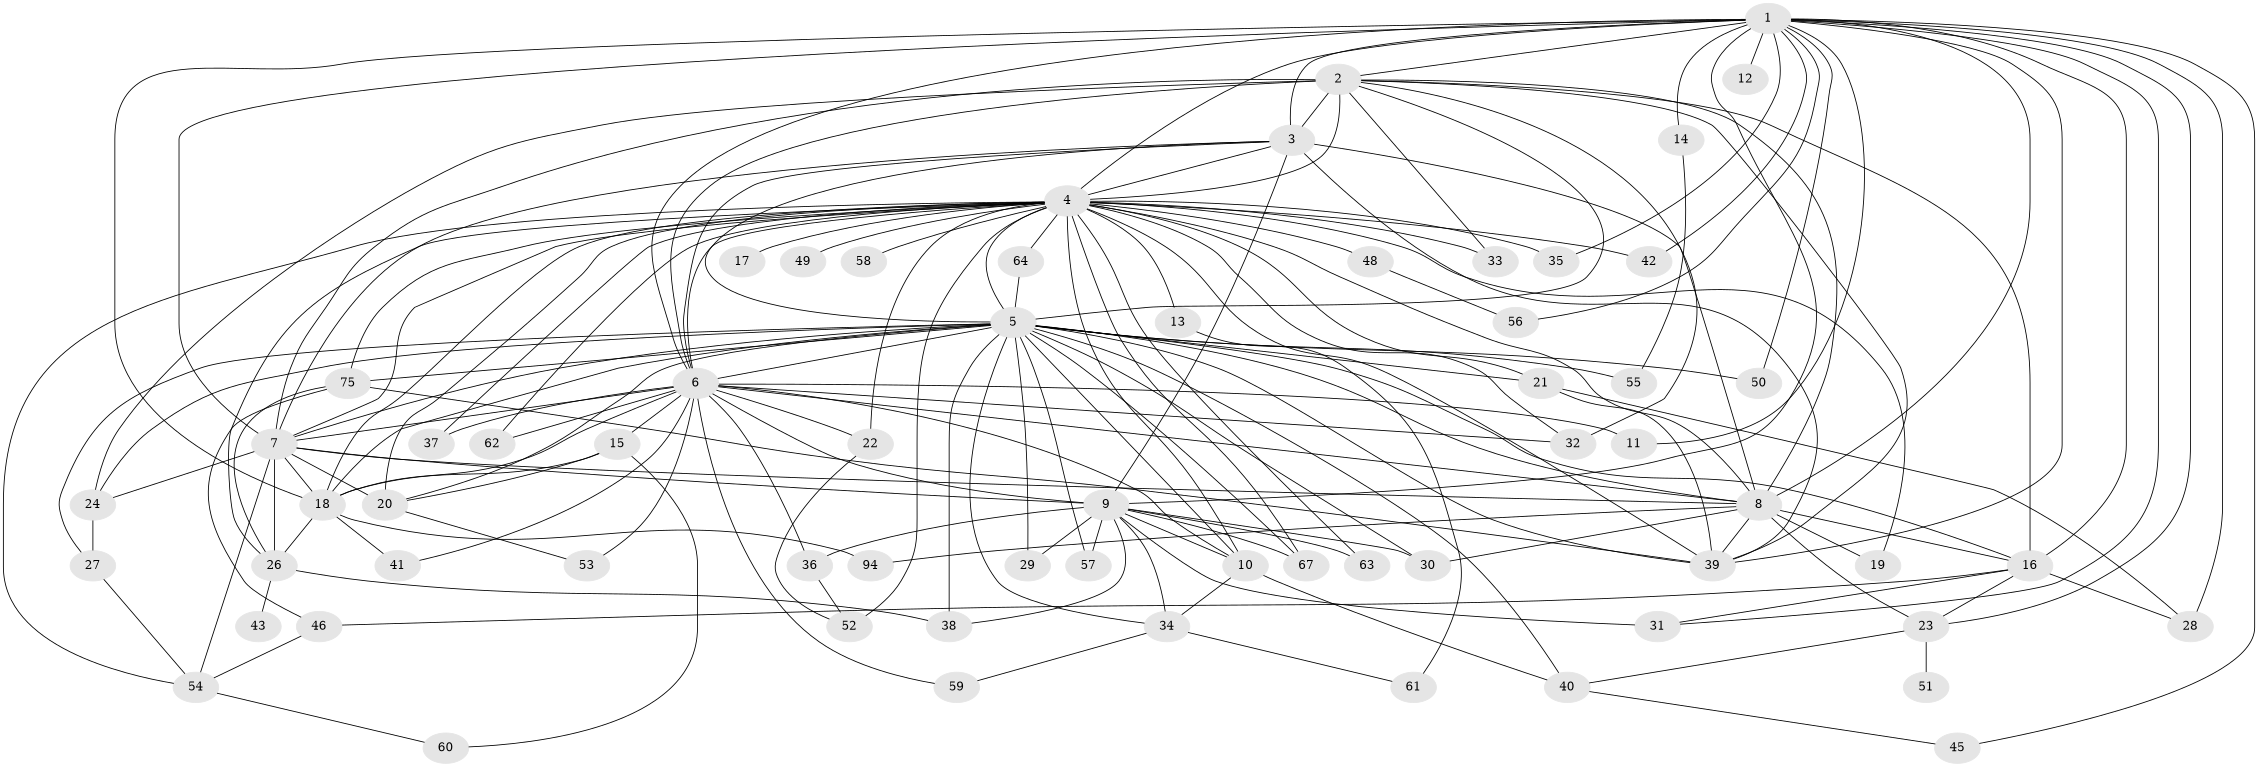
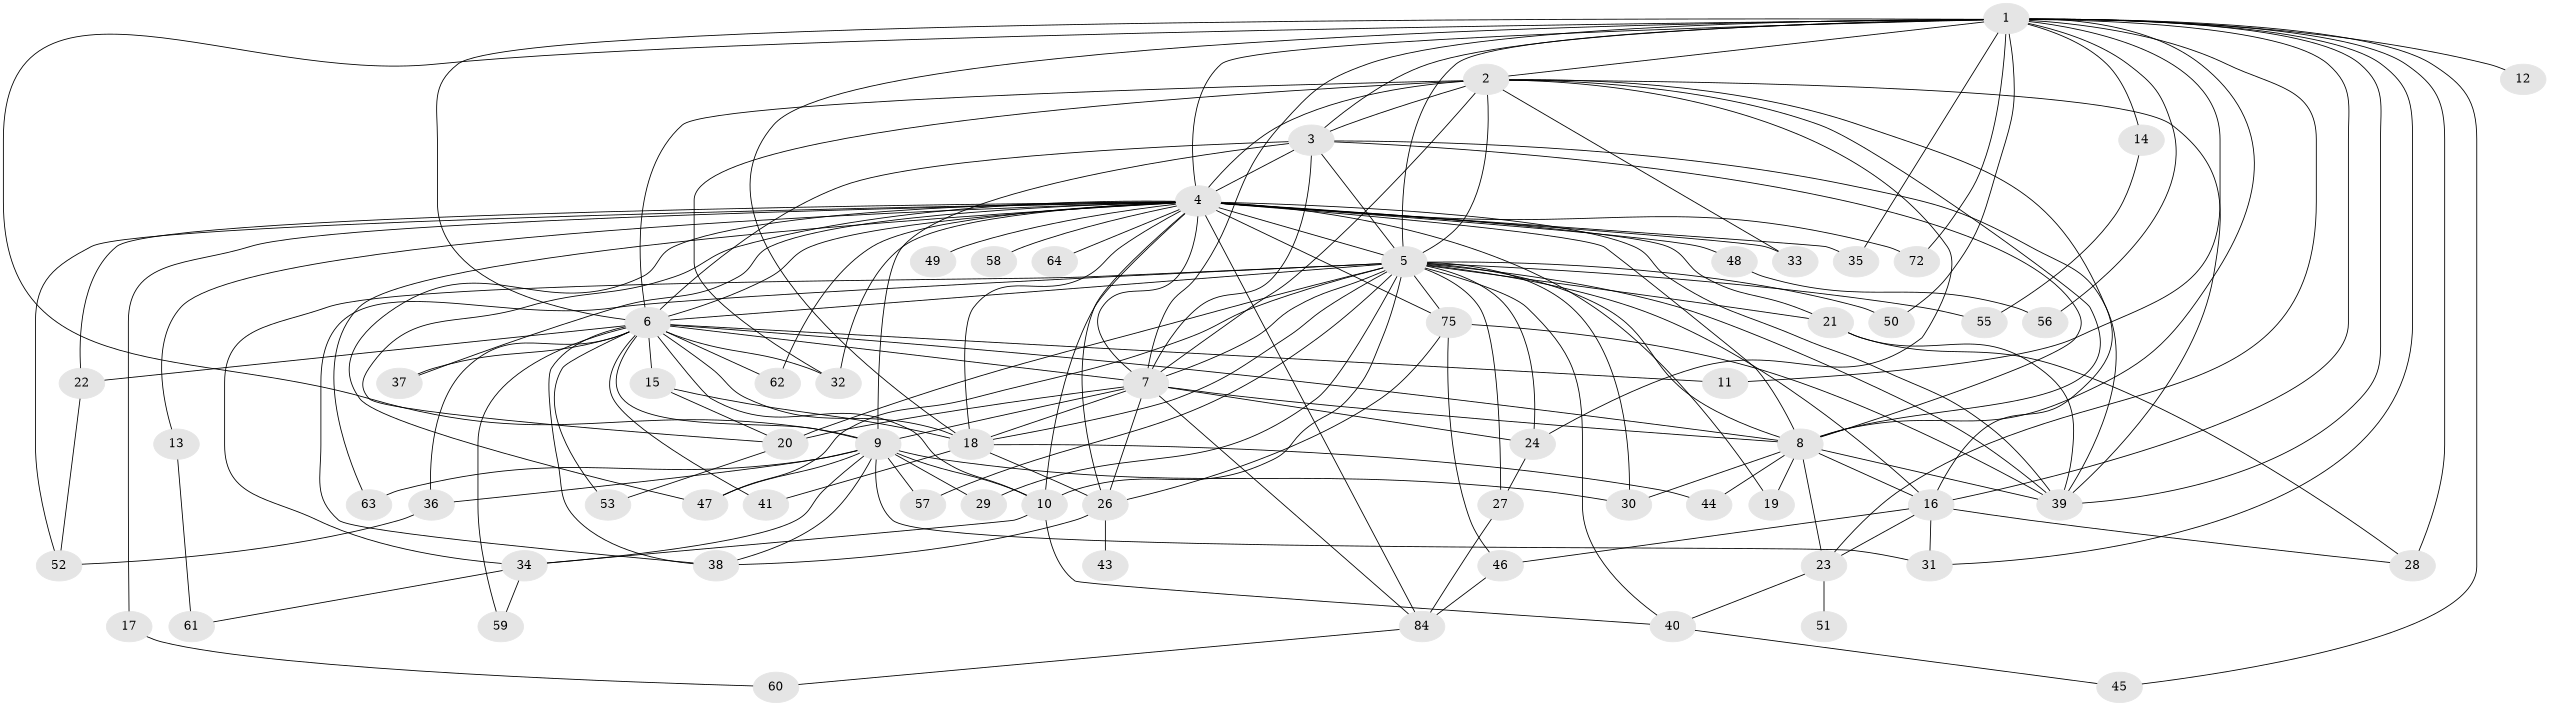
(1649, 262) -> (1917, 262)
(1017, 292) -> (1460, 63)
none -> (557, 456)
(871, 566) -> (1709, 505)
(1306, 566) -> (705, 505)
(685, 669) -> (449, 673)
(196, 687) -> (1422, 627)
